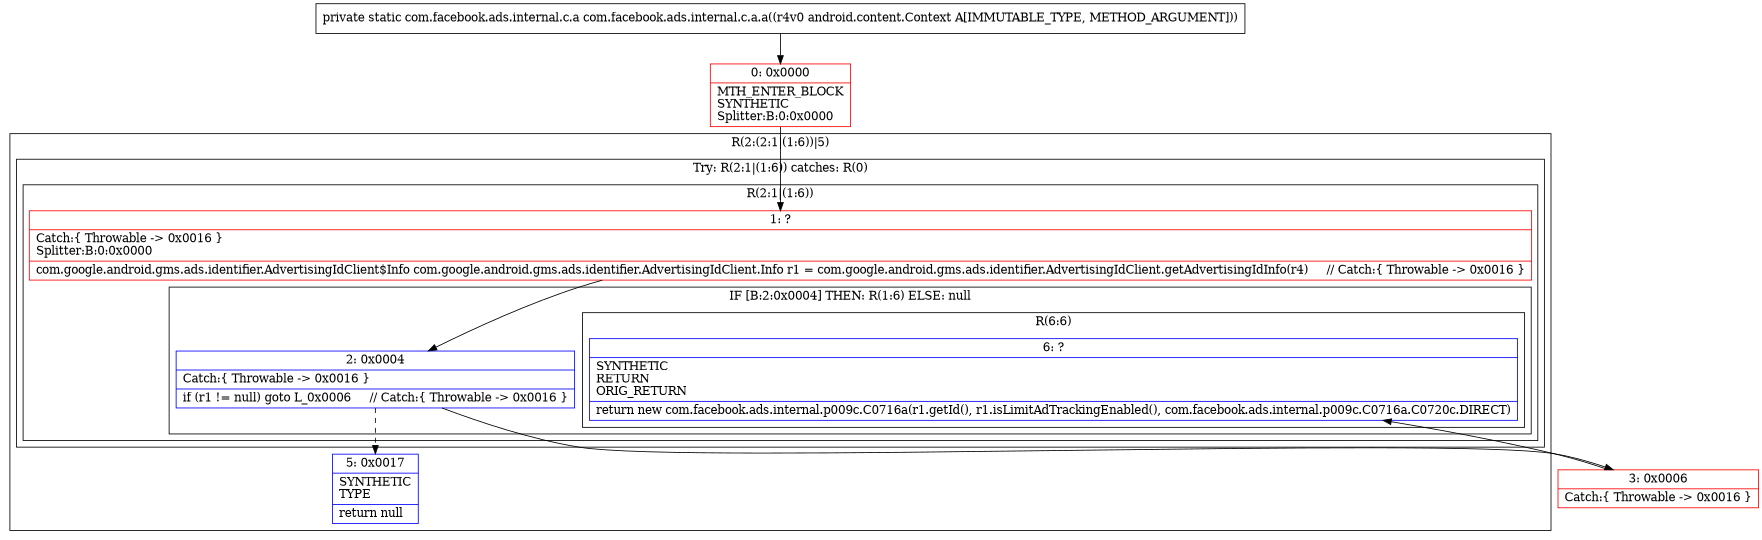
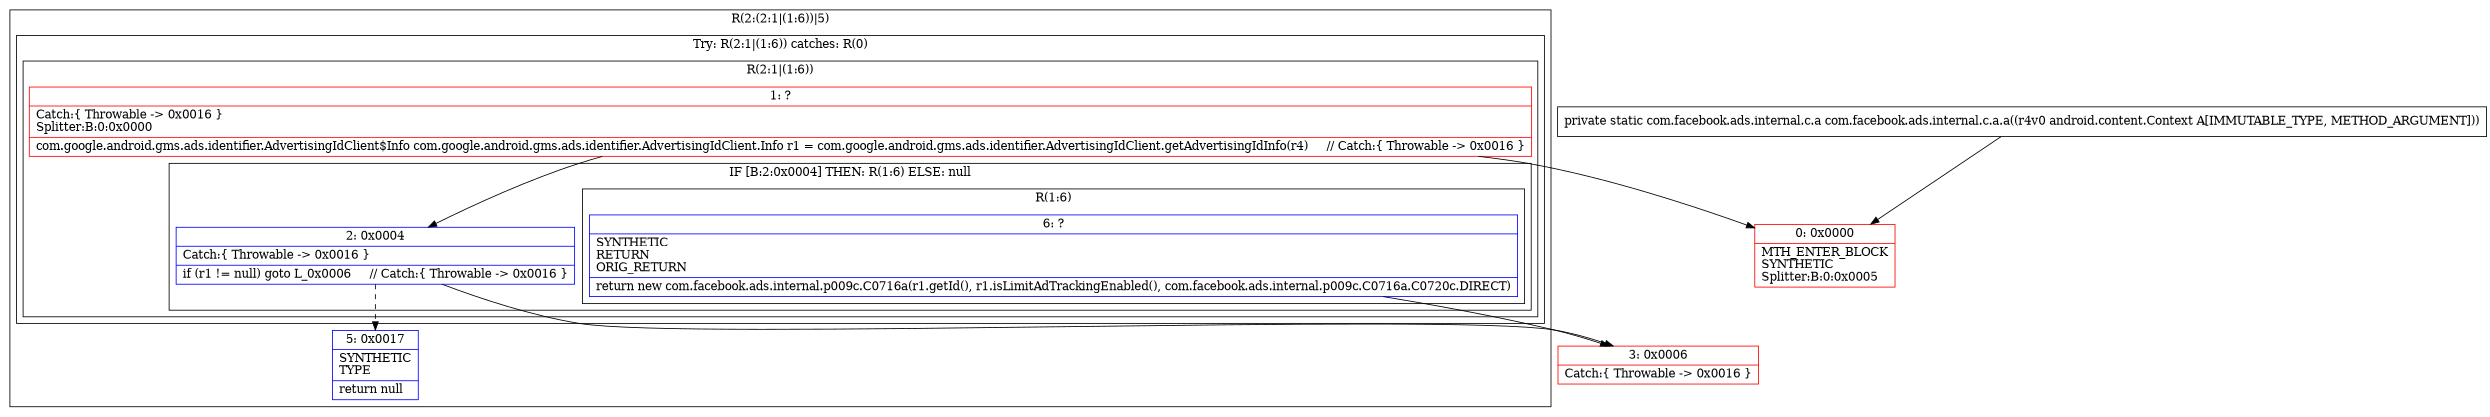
(776, 117) -> (1820, 277)
(780, 165) -> (1614, 183)
(1054, 322) -> (1054, 198)
(1501, 442) -> (1493, 317)
